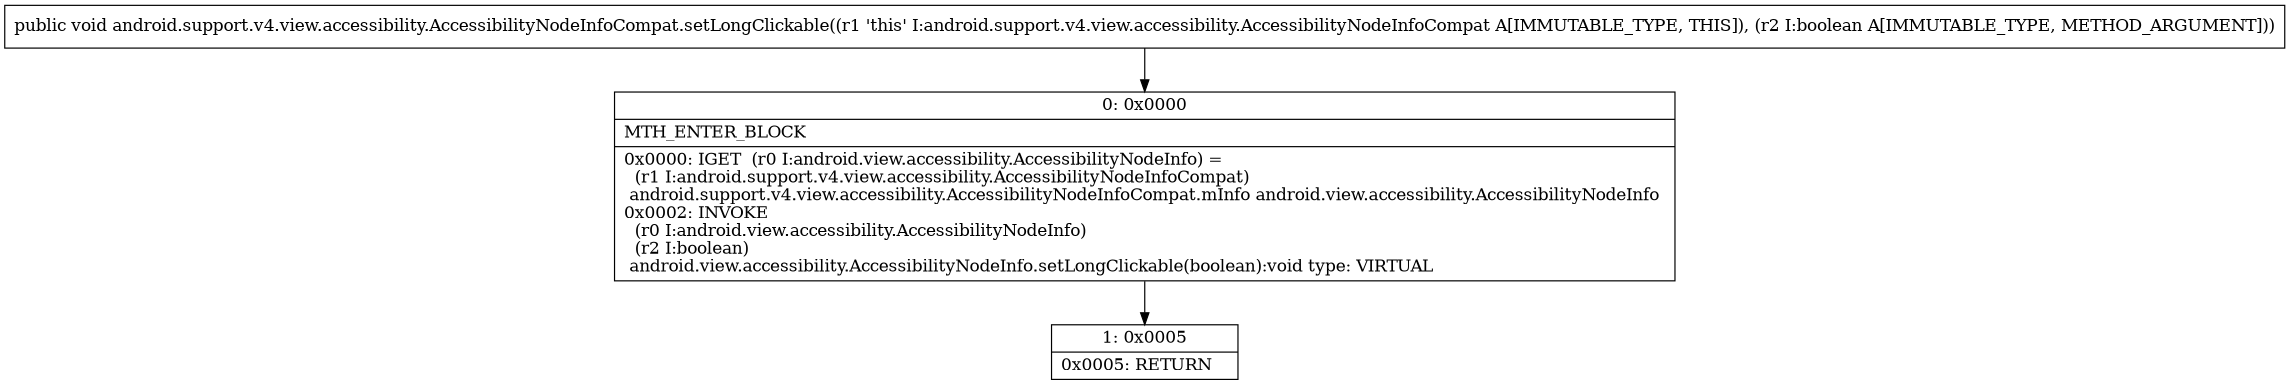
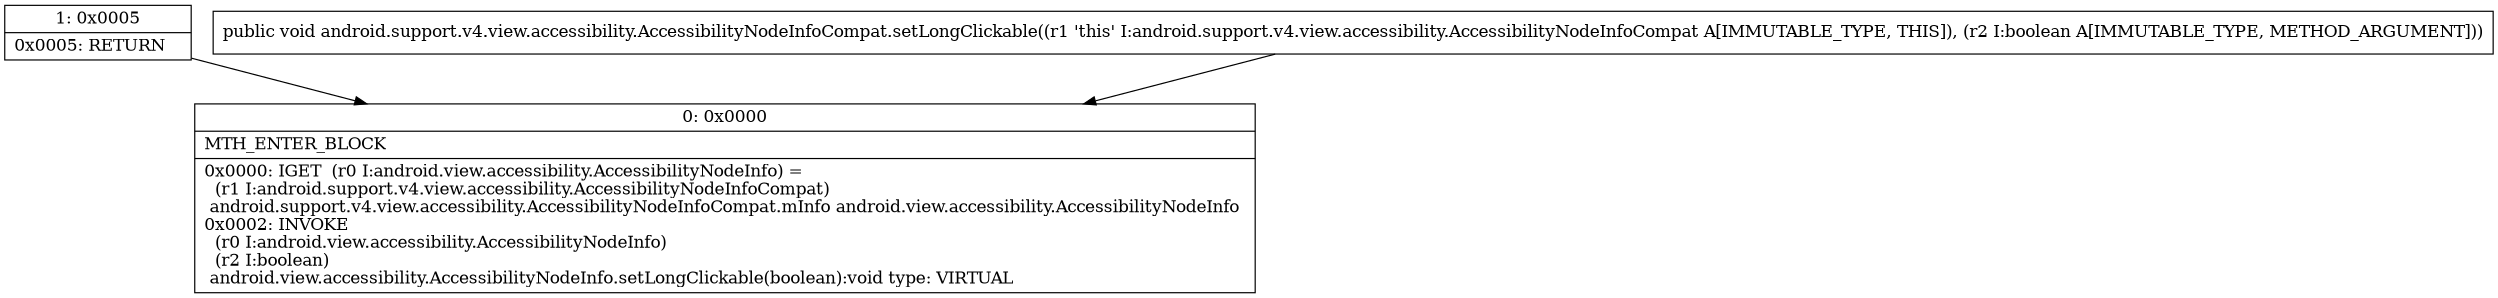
(1145, 297) -> (273, 79)
